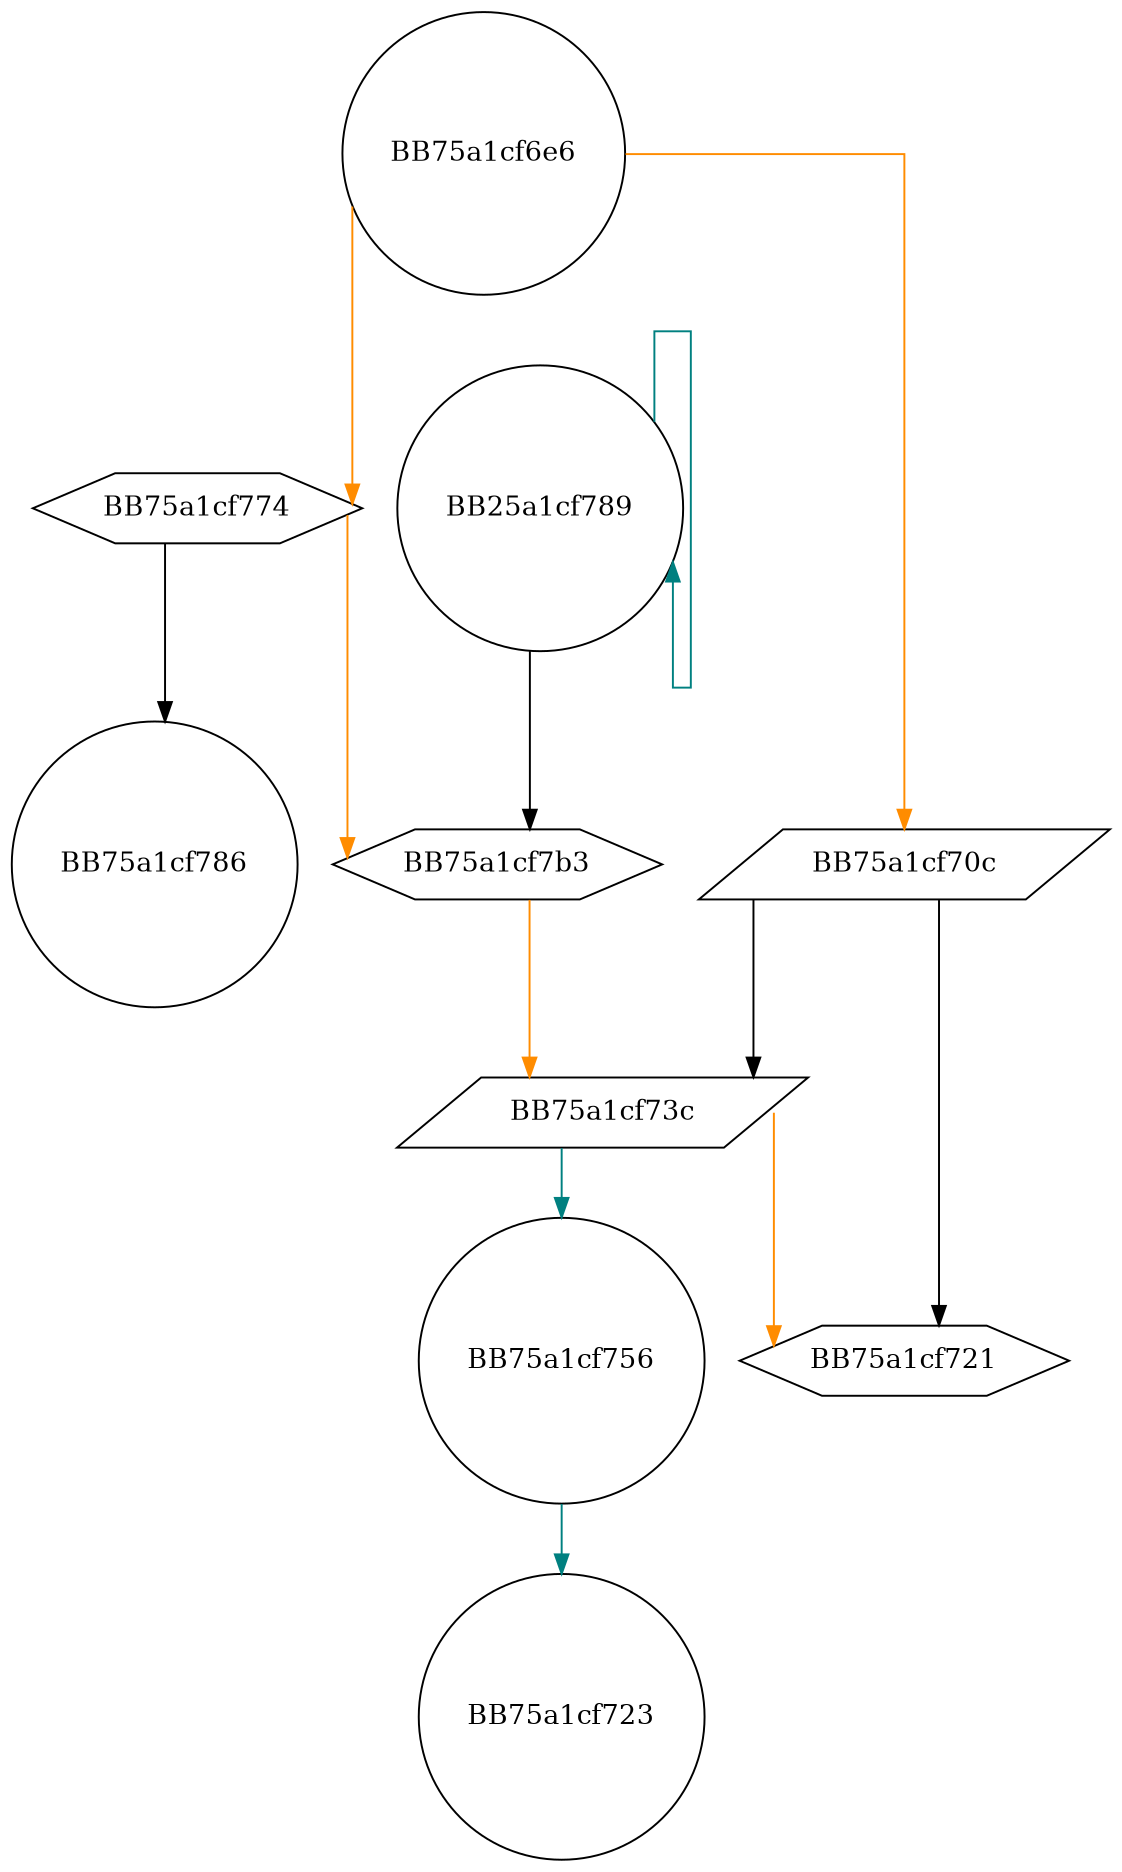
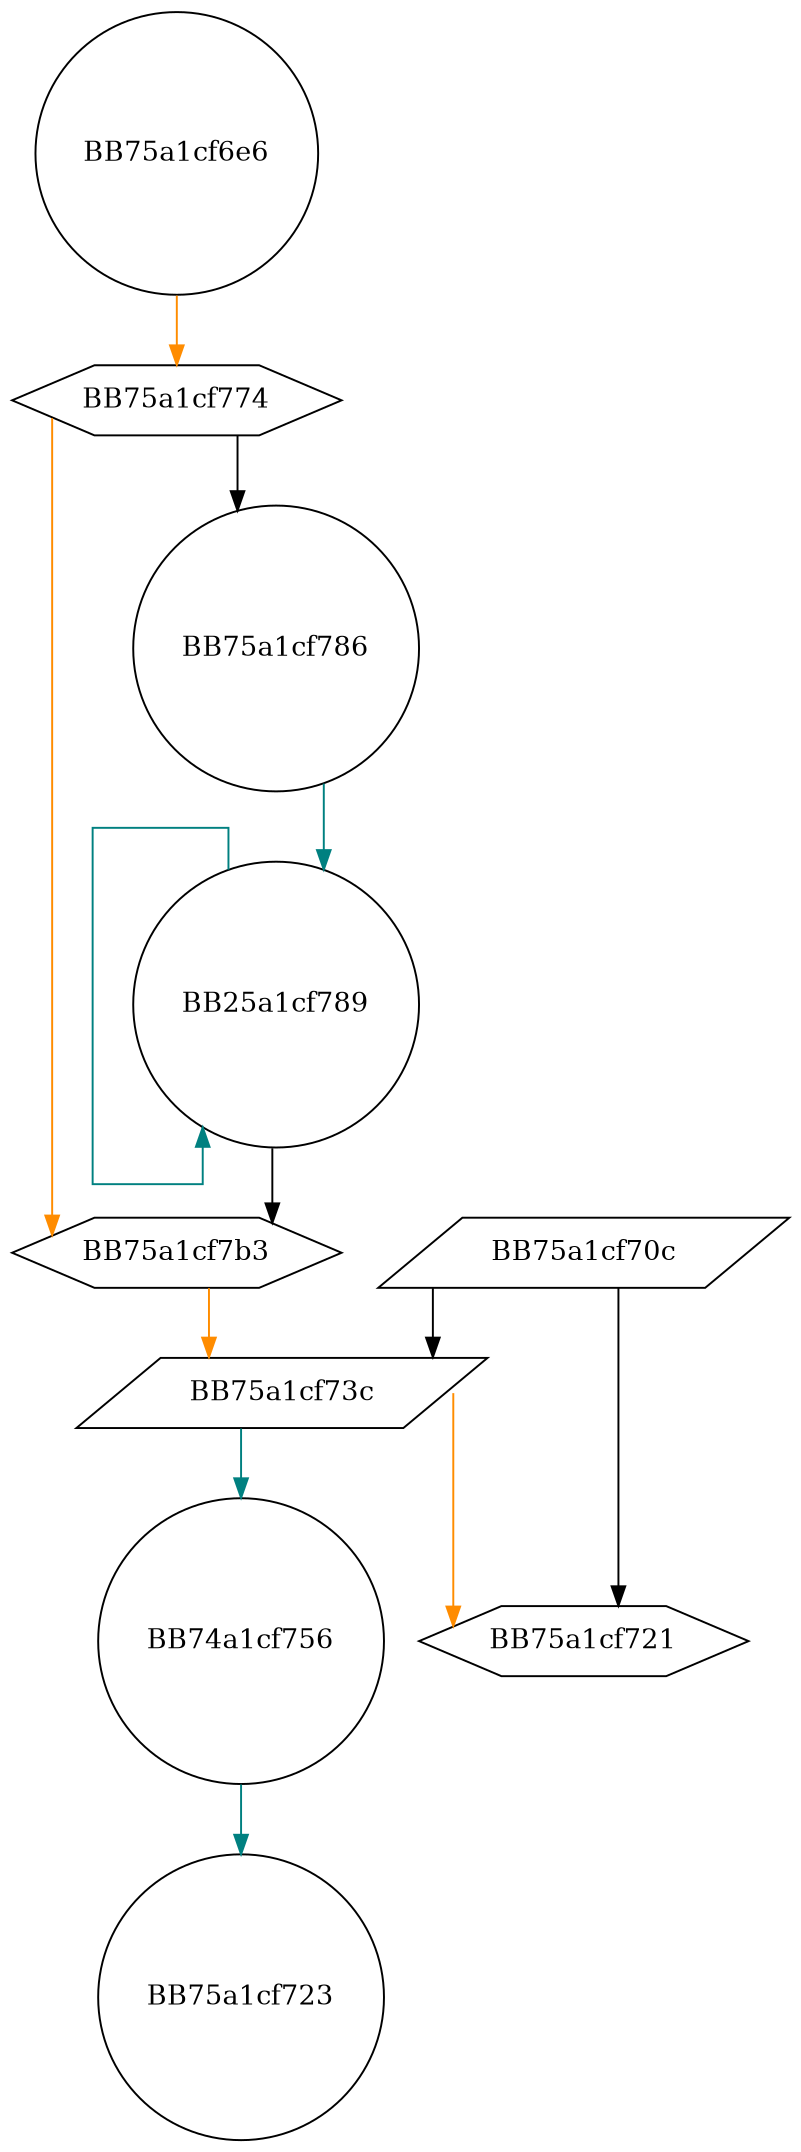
(904, 342) -> none
none -> (324, 817)
(562, 1361) -> (241, 1641)
